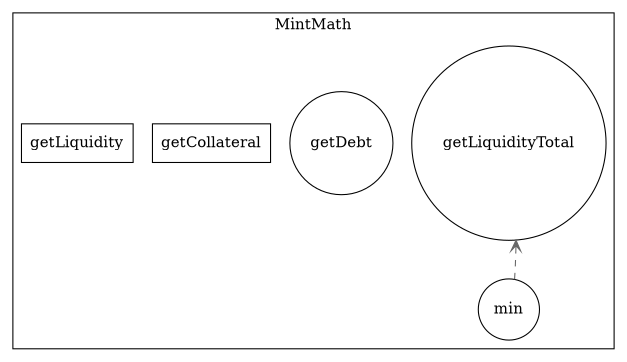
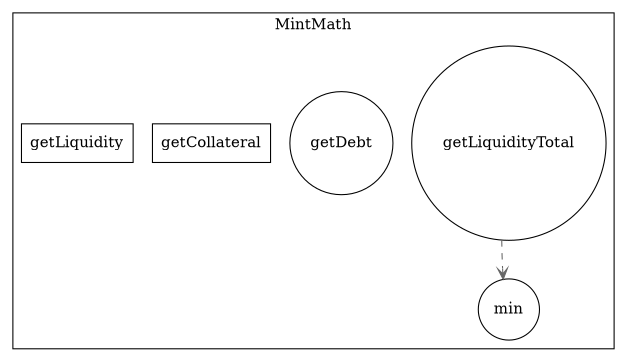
(515, 265) -> (502, 254)
